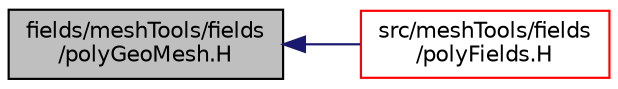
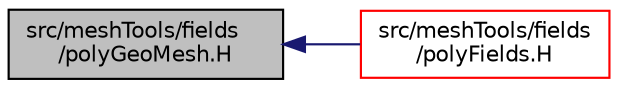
(146, 44) -> (146, 44)
